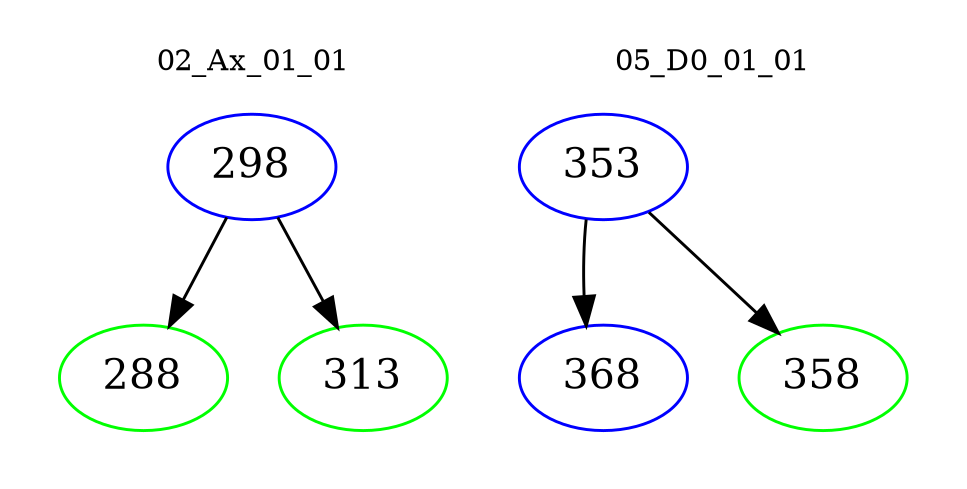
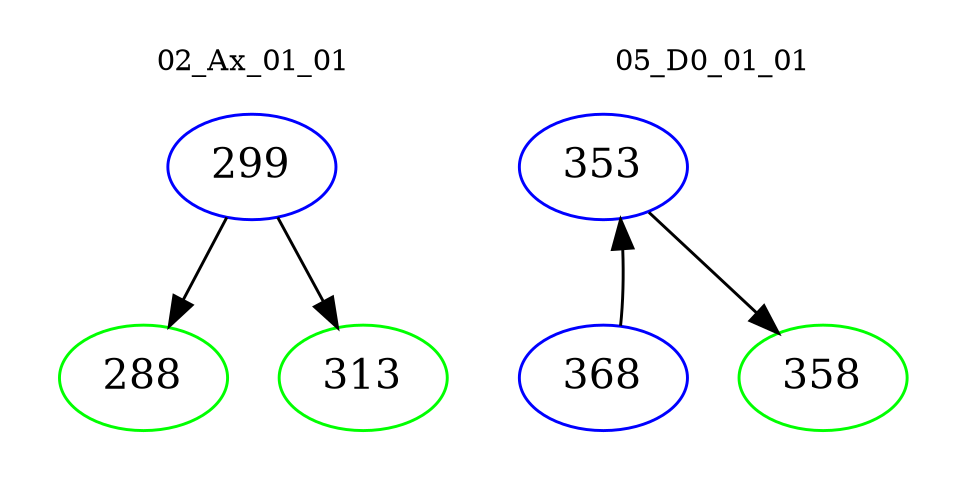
(252, 167) -> (252, 167)
(584, 258) -> (623, 288)
